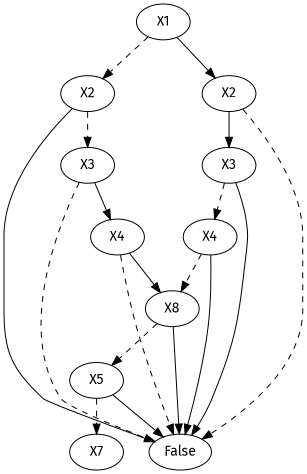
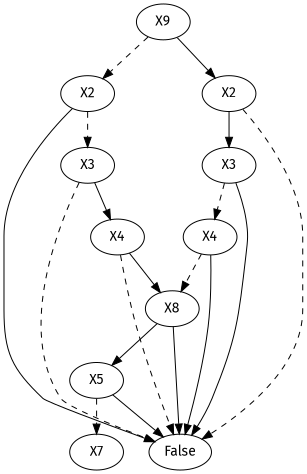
(163, 22) -> (163, 22)
(134, 345) -> (134, 345)
